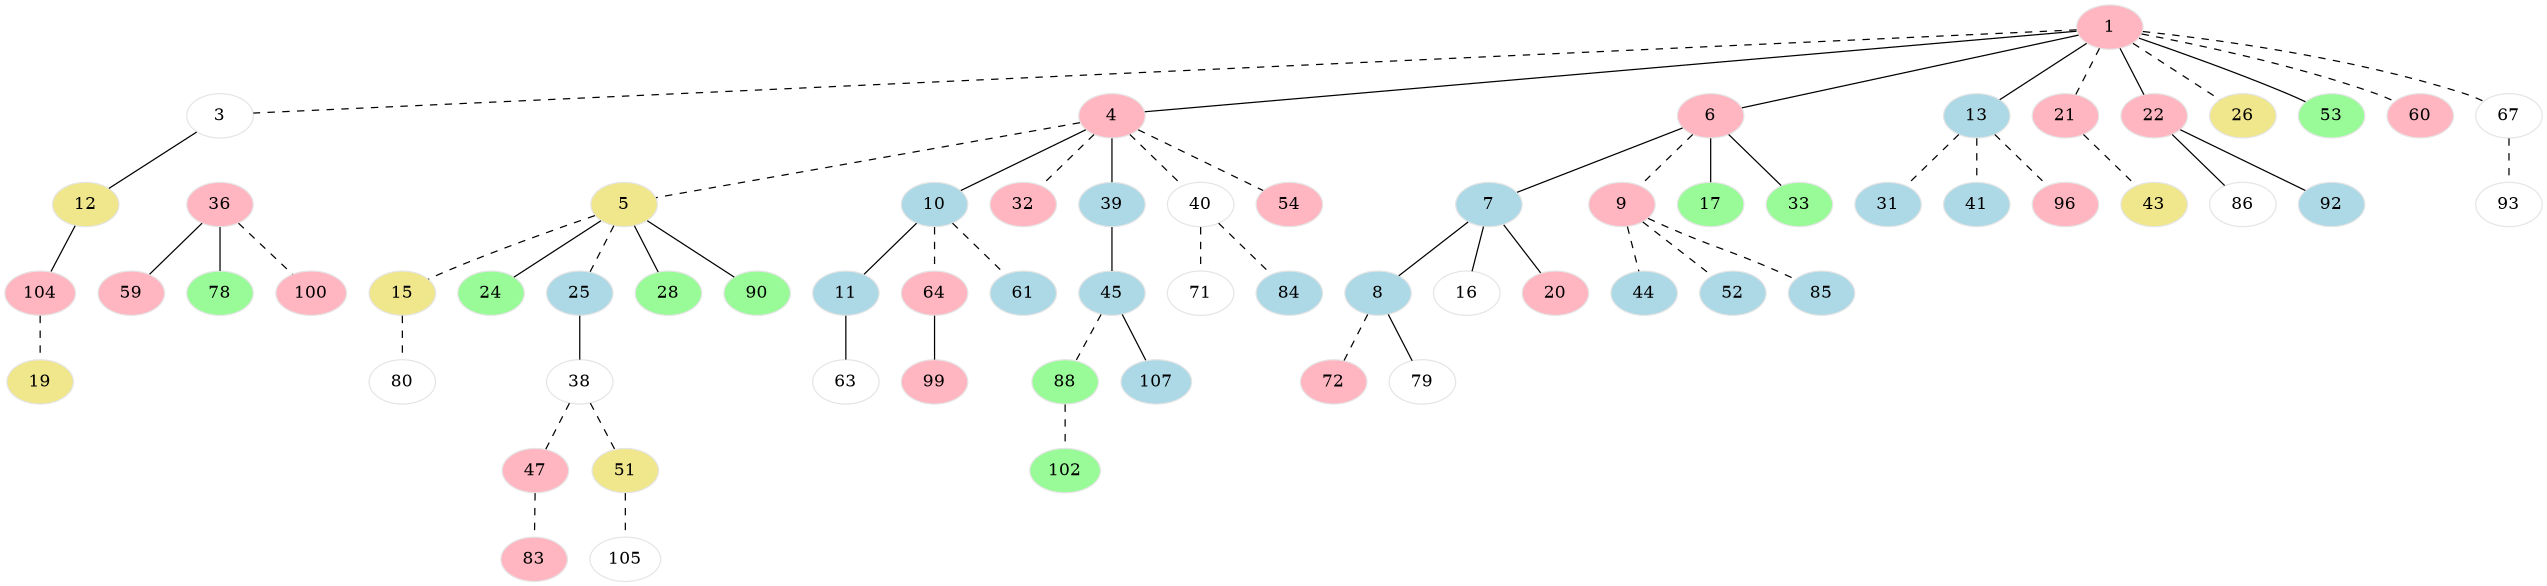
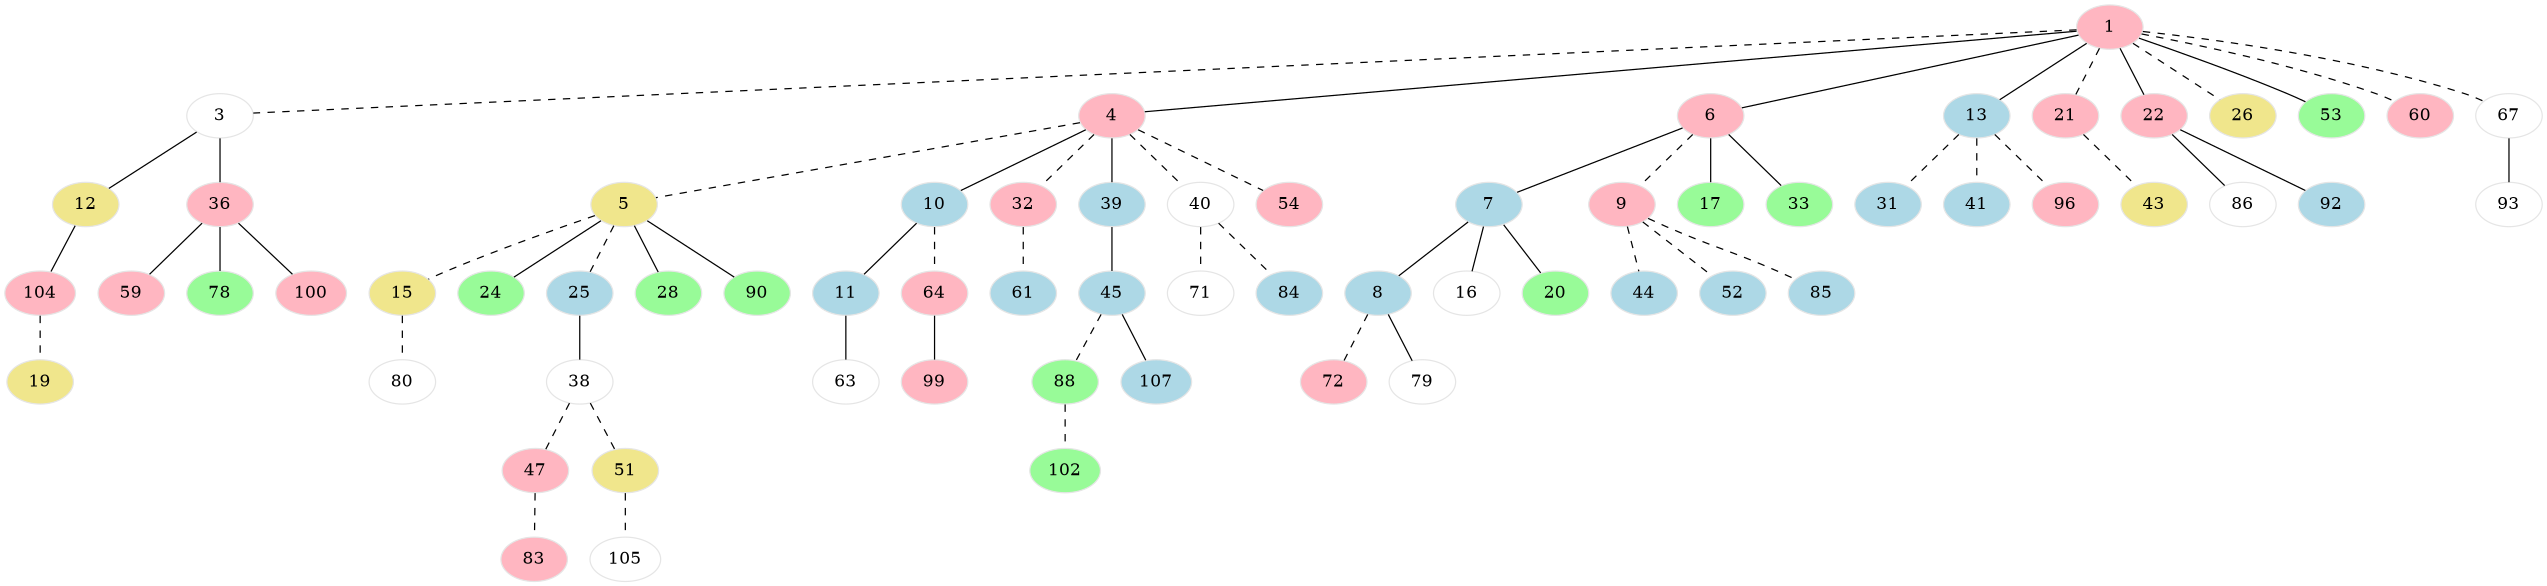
none -> (220, 160)
(2509, 160) -> (2509, 160)
(265, 249) -> (265, 249)
(979, 249) -> (1023, 249)
(1555, 293) -> (1555, 293)
